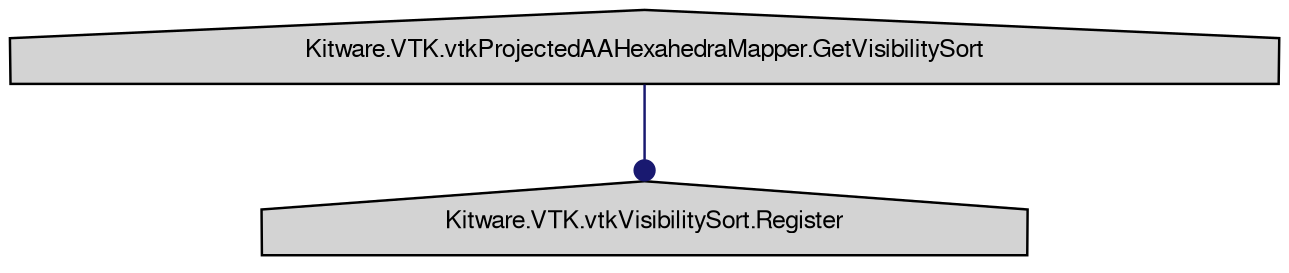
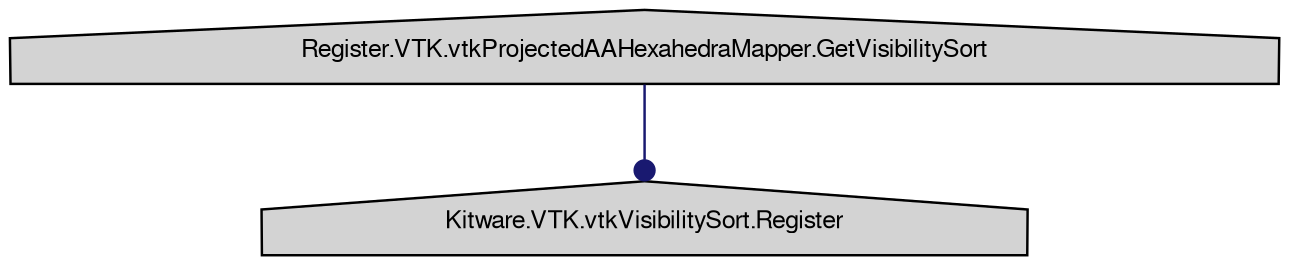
(645, 51) -> (645, 51)
